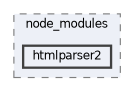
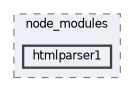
(67, 57) -> (67, 57)
